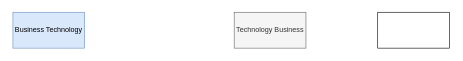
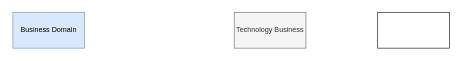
(48, 30) -> (48, 30)
